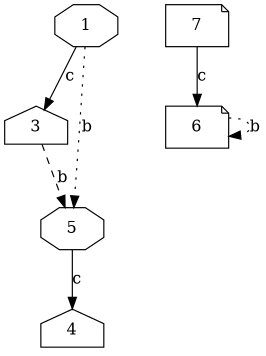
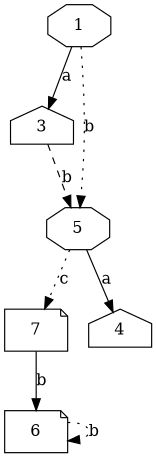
(70, 76) -> (67, 76)
(202, 76) -> (42, 381)
none -> (59, 274)
(77, 279) -> (107, 279)
